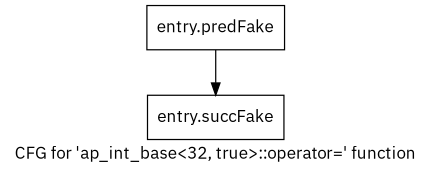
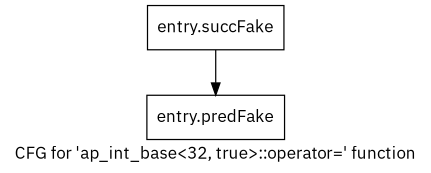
(216, 66) -> (216, 66)
